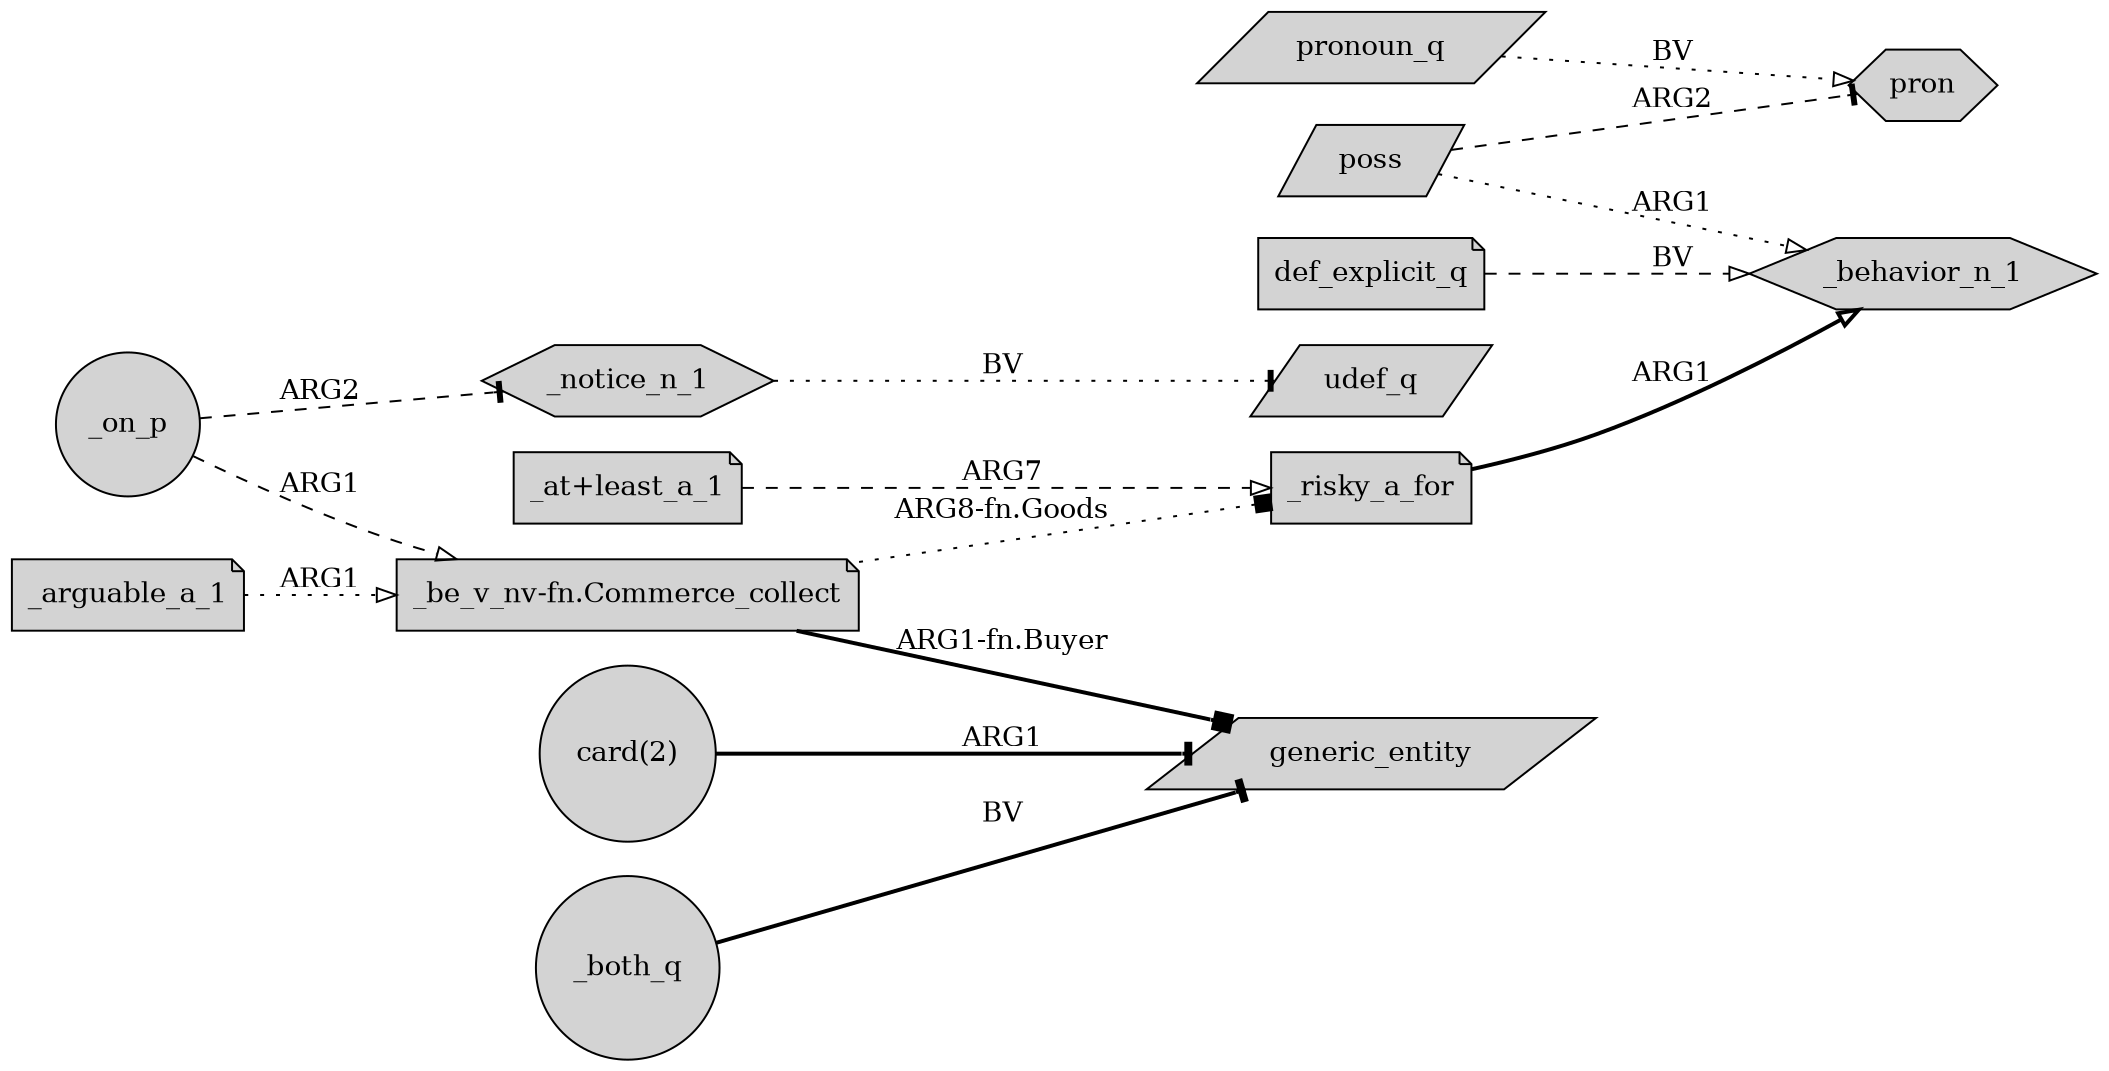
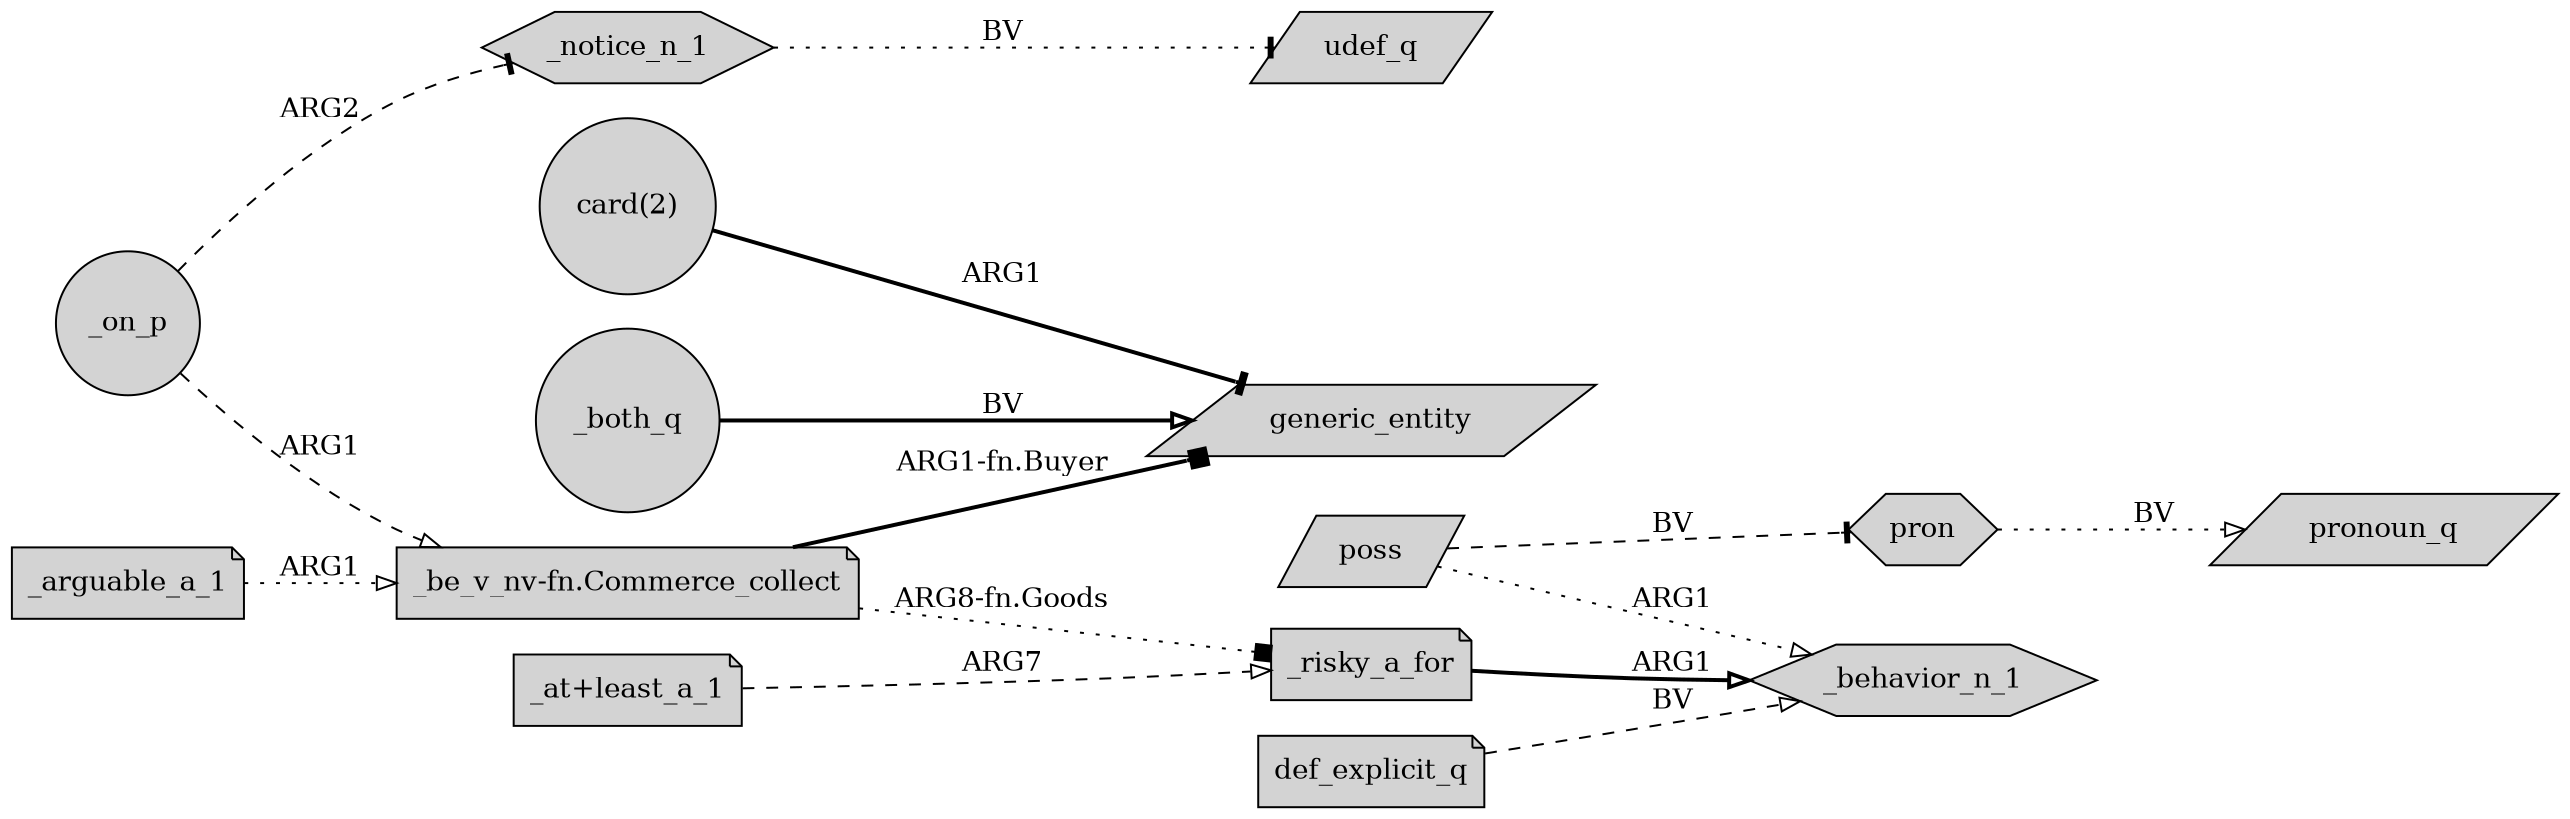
(1668, 68) -> (2111, 530)
(1673, 100) -> (1673, 525)
(976, 868) -> (946, 420)
